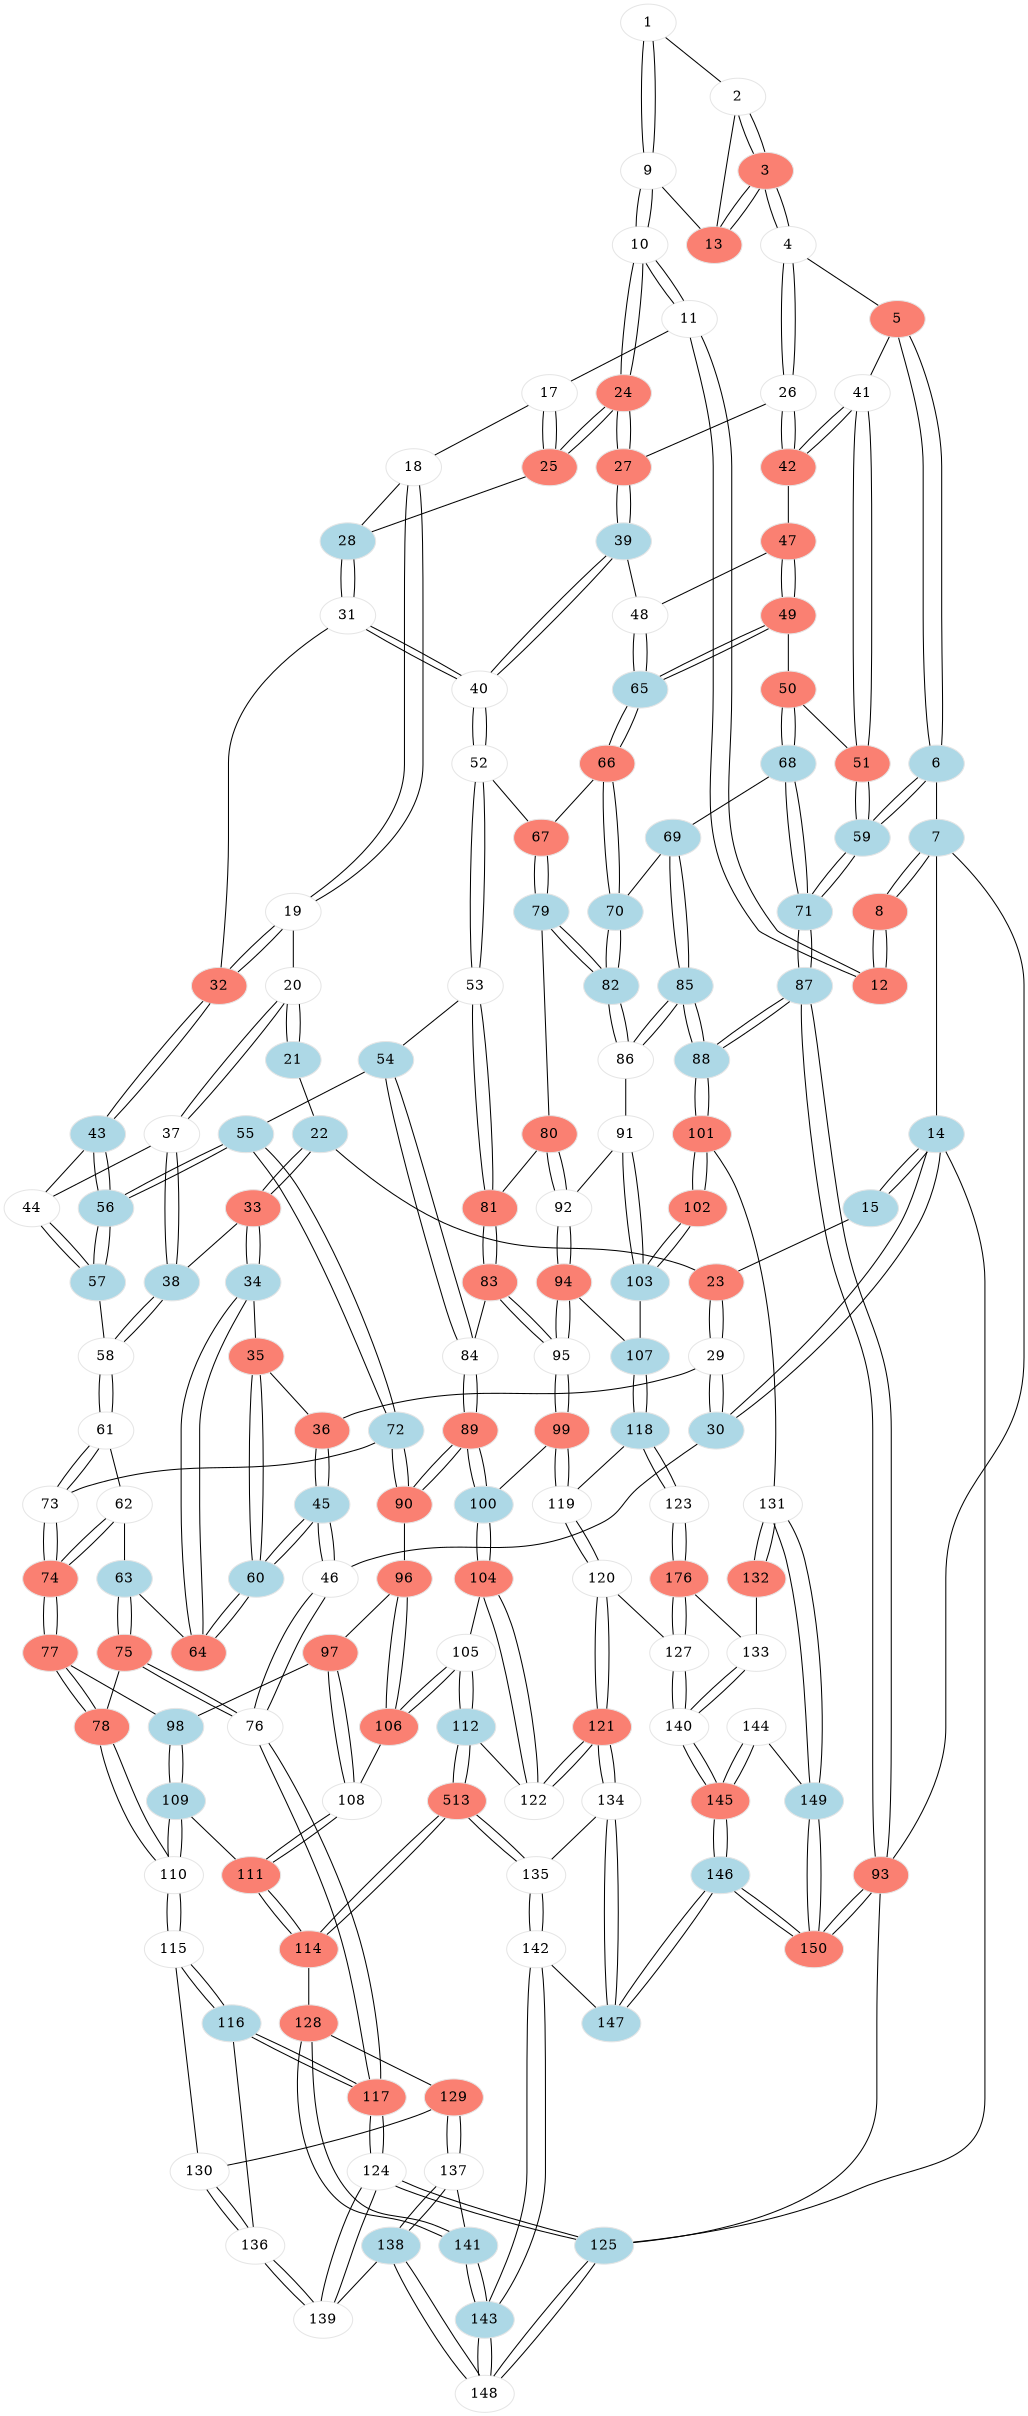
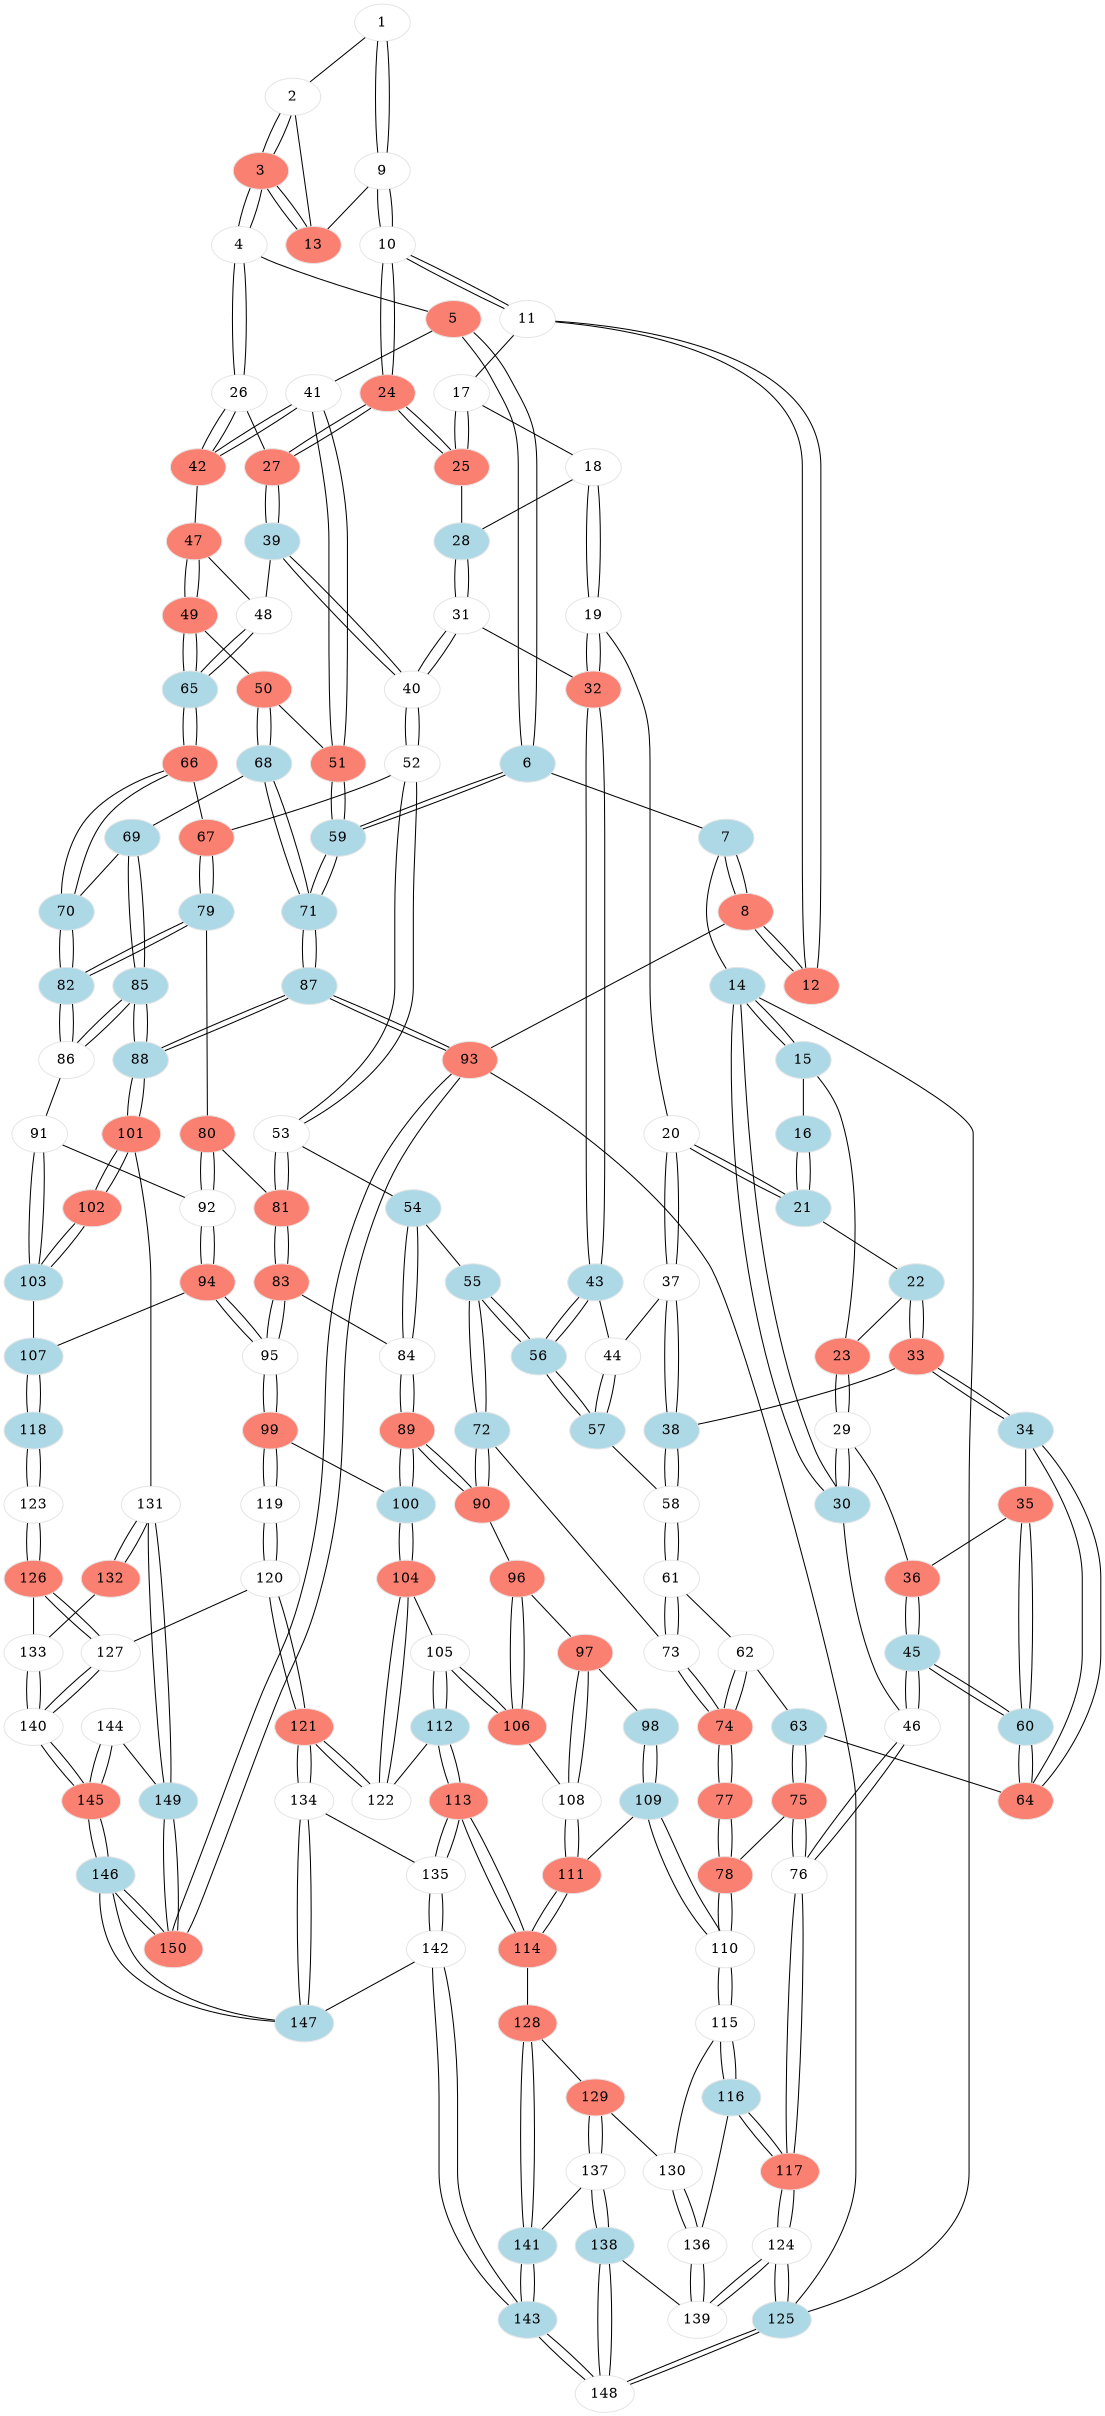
none -> (803, 1134)
(1024, 1360) -> (614, 983)
(601, 1468) -> none
(679, 1579) -> (34, 1579)
(107, 1686) -> none
(457, 1801) -> (459, 1801)
